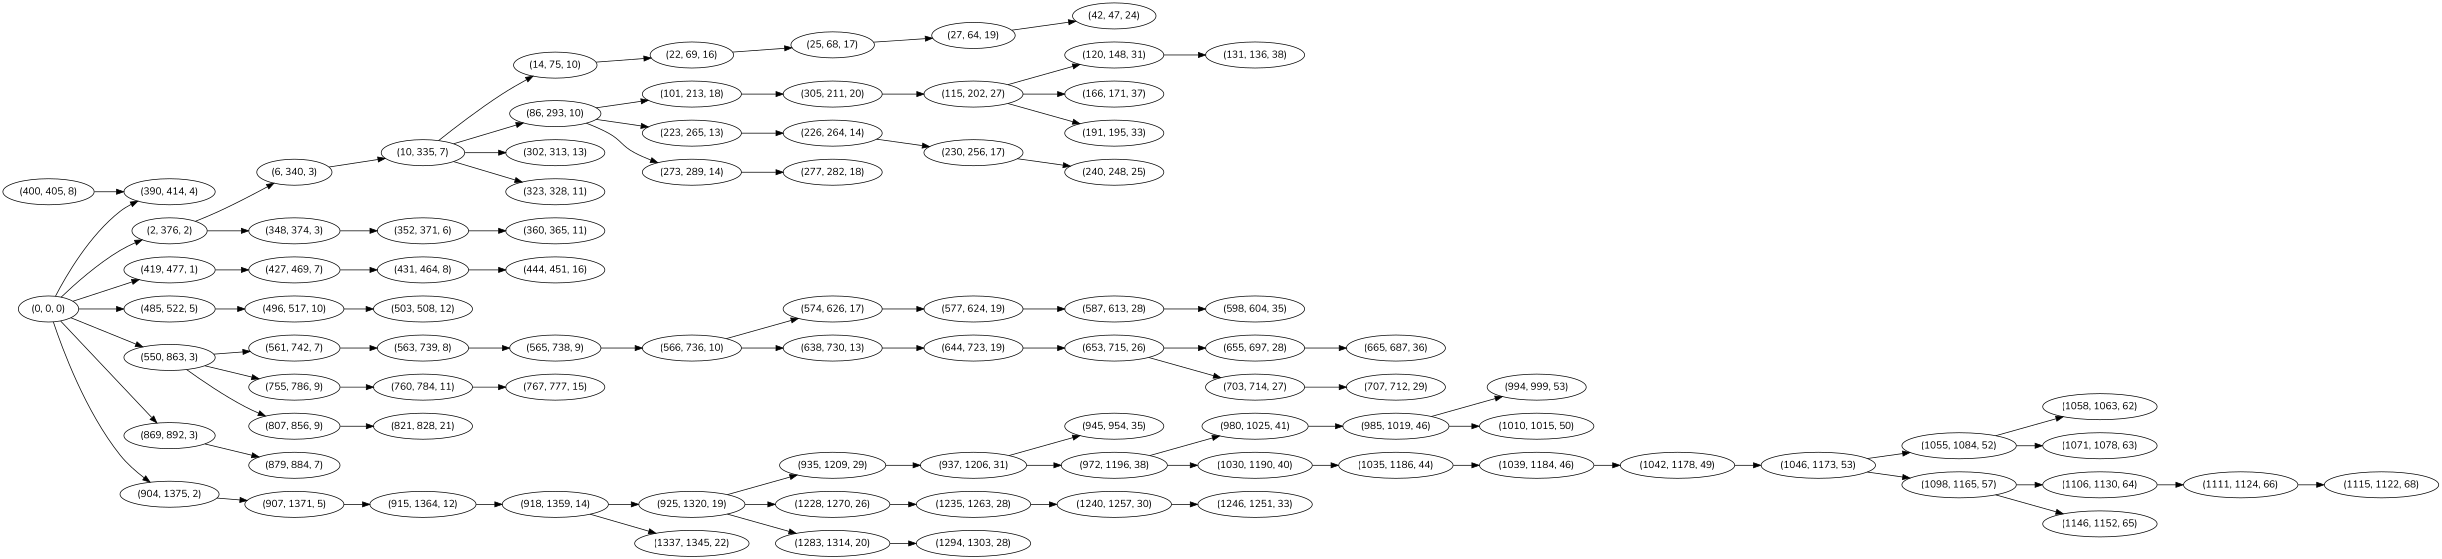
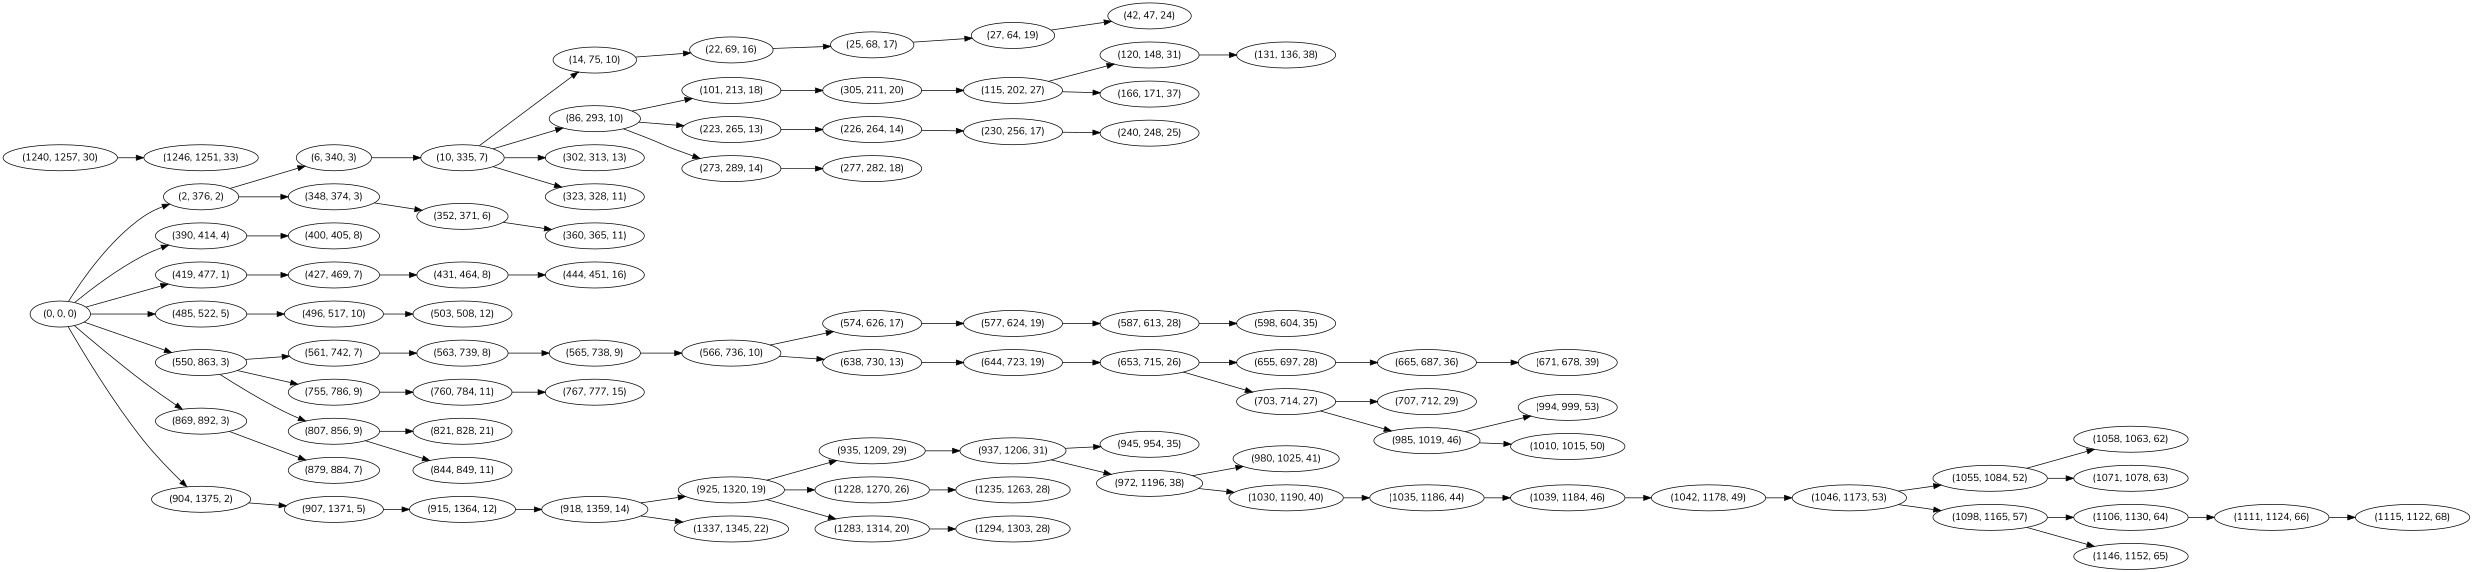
(1114, 133) -> none
(105, 192) -> (264, 236)
none -> (1568, 363)
(1322, 426) -> (1352, 420)
none -> (462, 470)
(1040, 504) -> none
